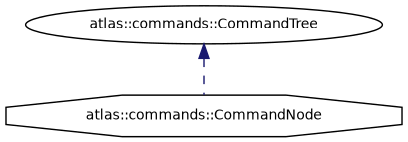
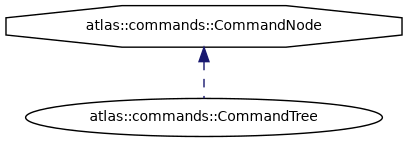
(204, 77) -> (204, 80)
